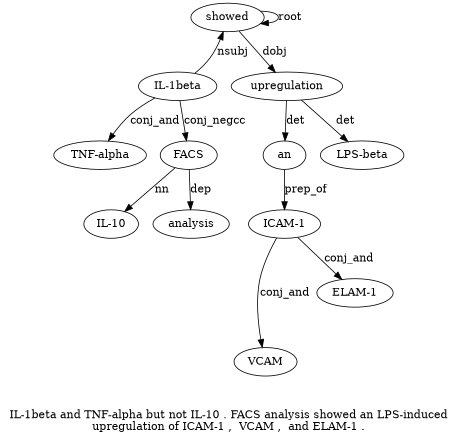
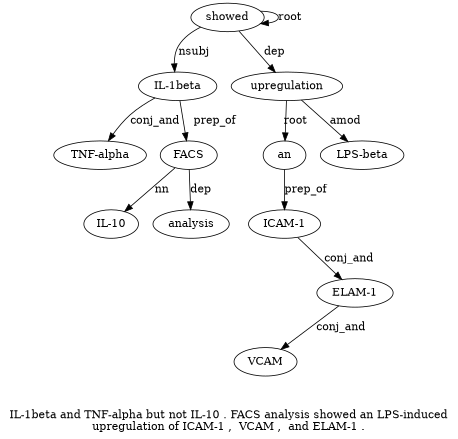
(275, 52) -> (275, 52)
(210, 58) -> (182, 41)
(215, 121) -> (215, 121)
(296, 121) -> (296, 121)
(345, 121) -> (345, 121)
(259, 287) -> (313, 325)
